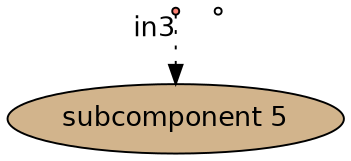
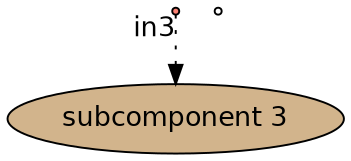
(176, 119) -> (176, 119)
